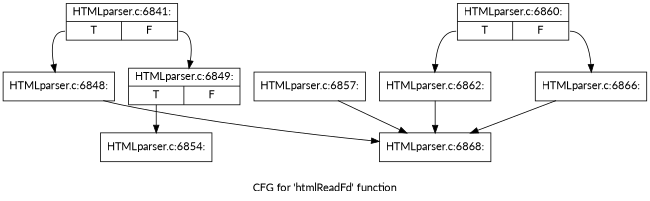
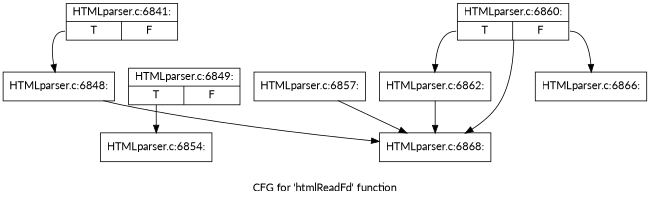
(191, 43) -> none
(517, 115) -> (505, 91)
